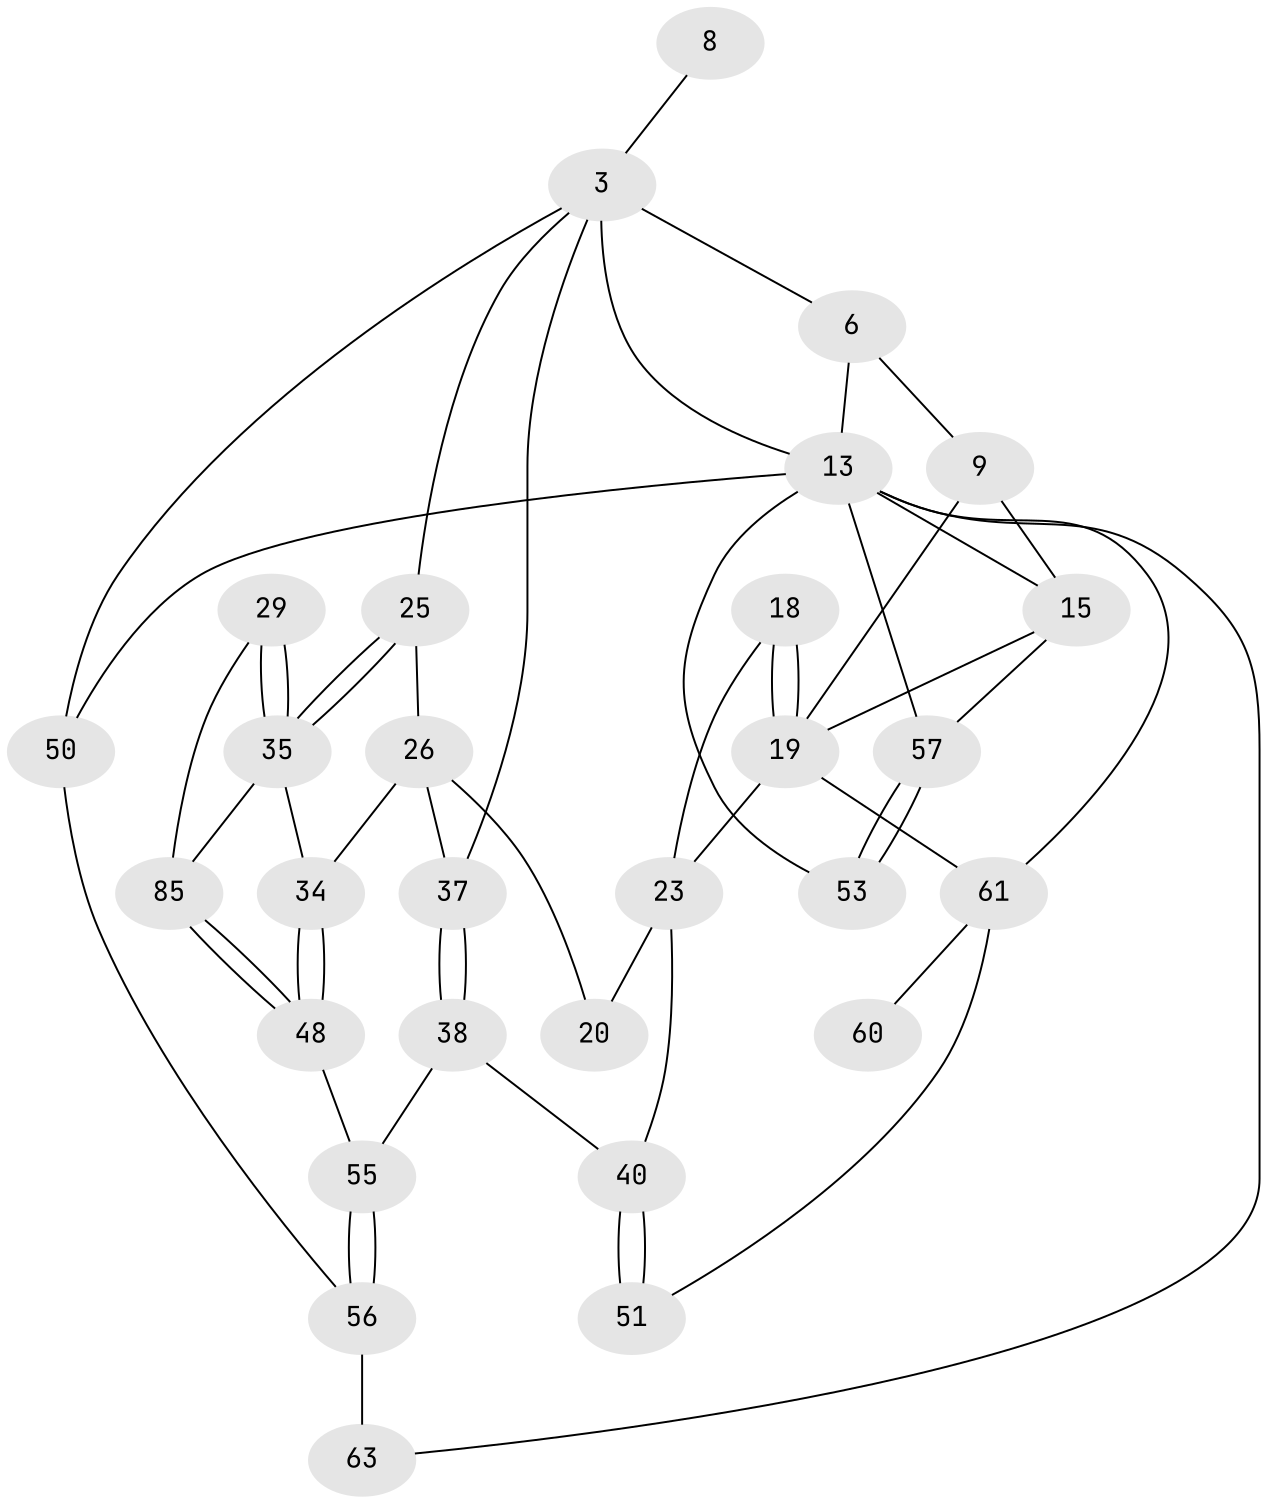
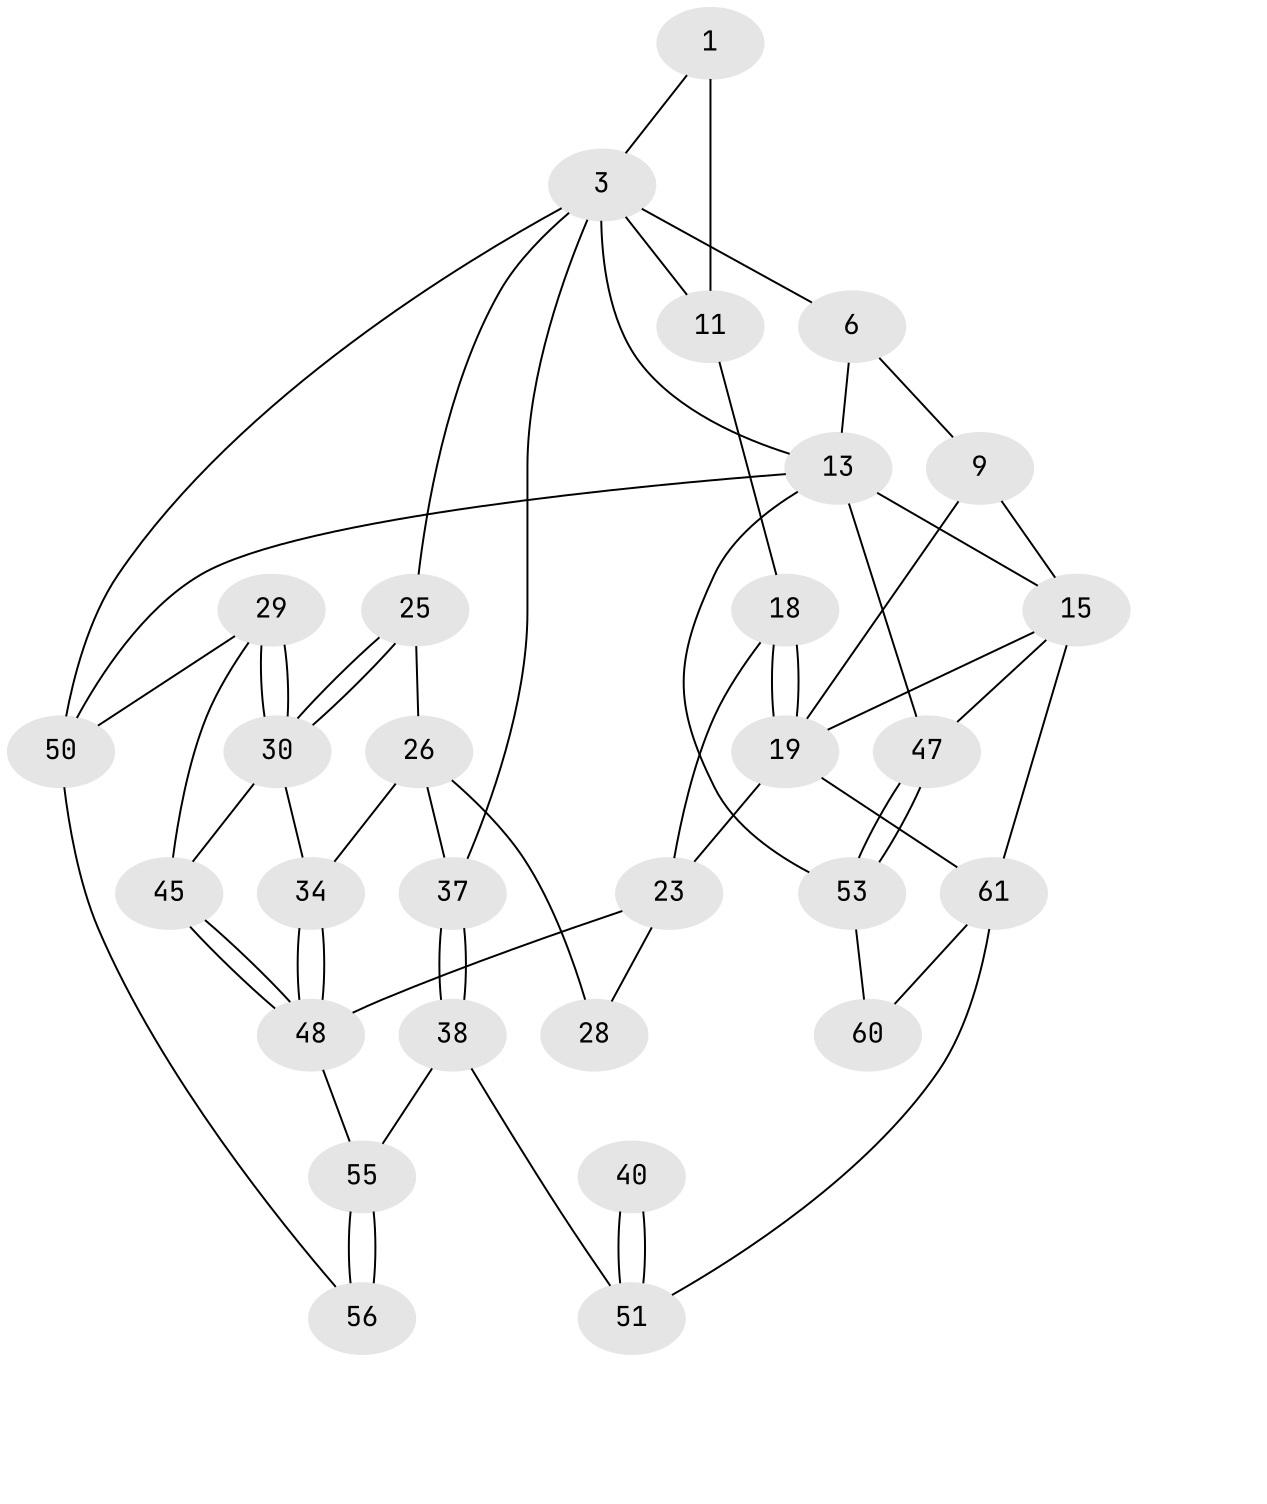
(710, 43) -> (710, 43)
none -> (710, 327)
(1159, 598) -> (1035, 752)
none -> (166, 681)
(277, 752) -> (277, 752)
(927, 752) -> (927, 752)
(169, 893) -> (169, 893)
none -> (860, 965)
(594, 1035) -> (594, 1035)
(669, 1037) -> (486, 959)
(542, 1106) -> (539, 1178)
(362, 1460) -> none
